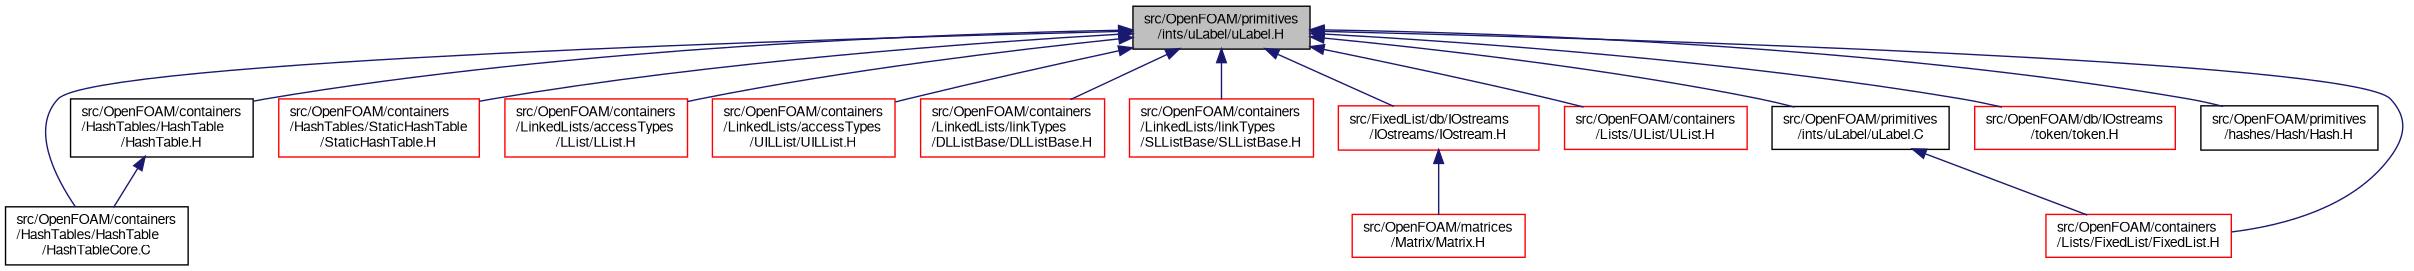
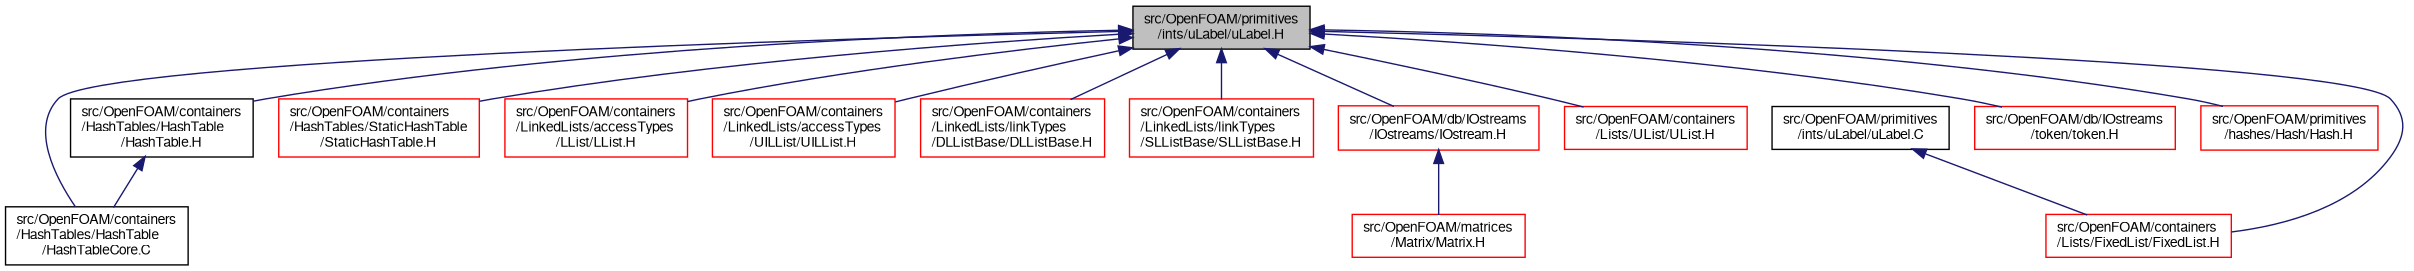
(1561, 66) -> none
(1439, 128) -> (1439, 128)
(2289, 128) -> (2289, 128)
